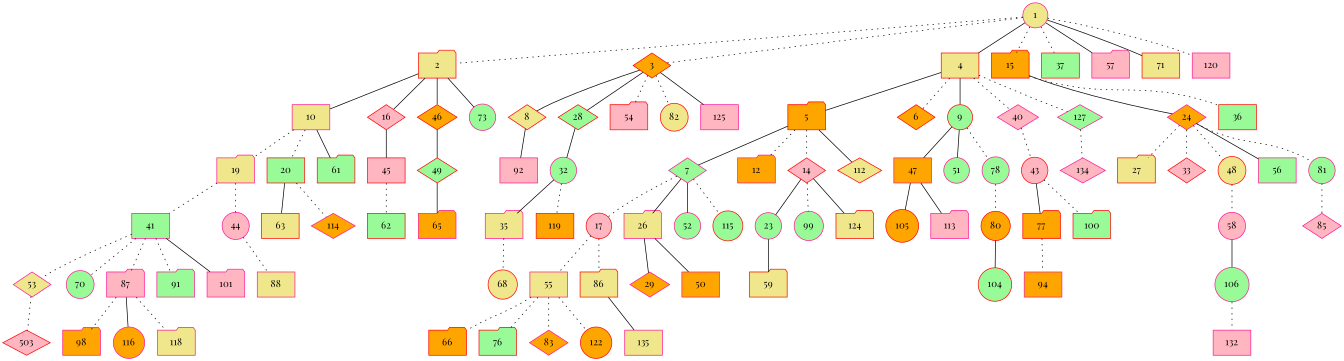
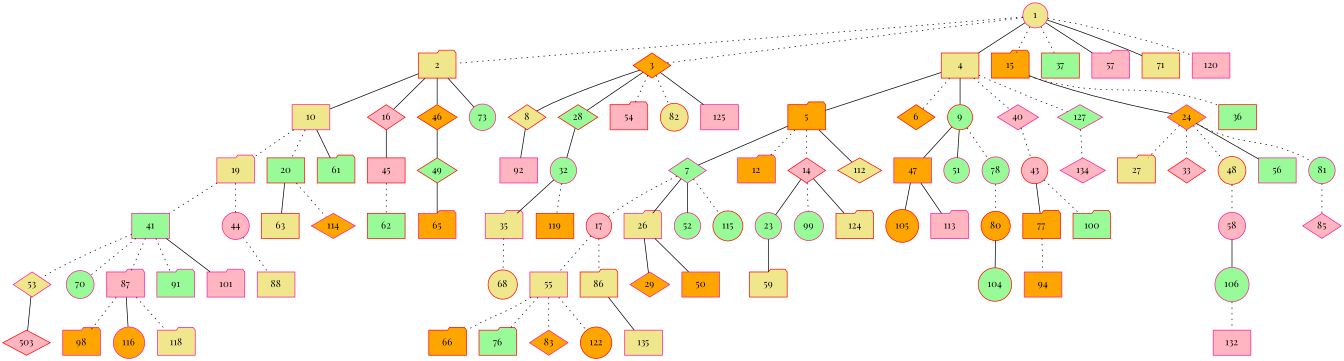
(29, 314) -> (29, 314)
